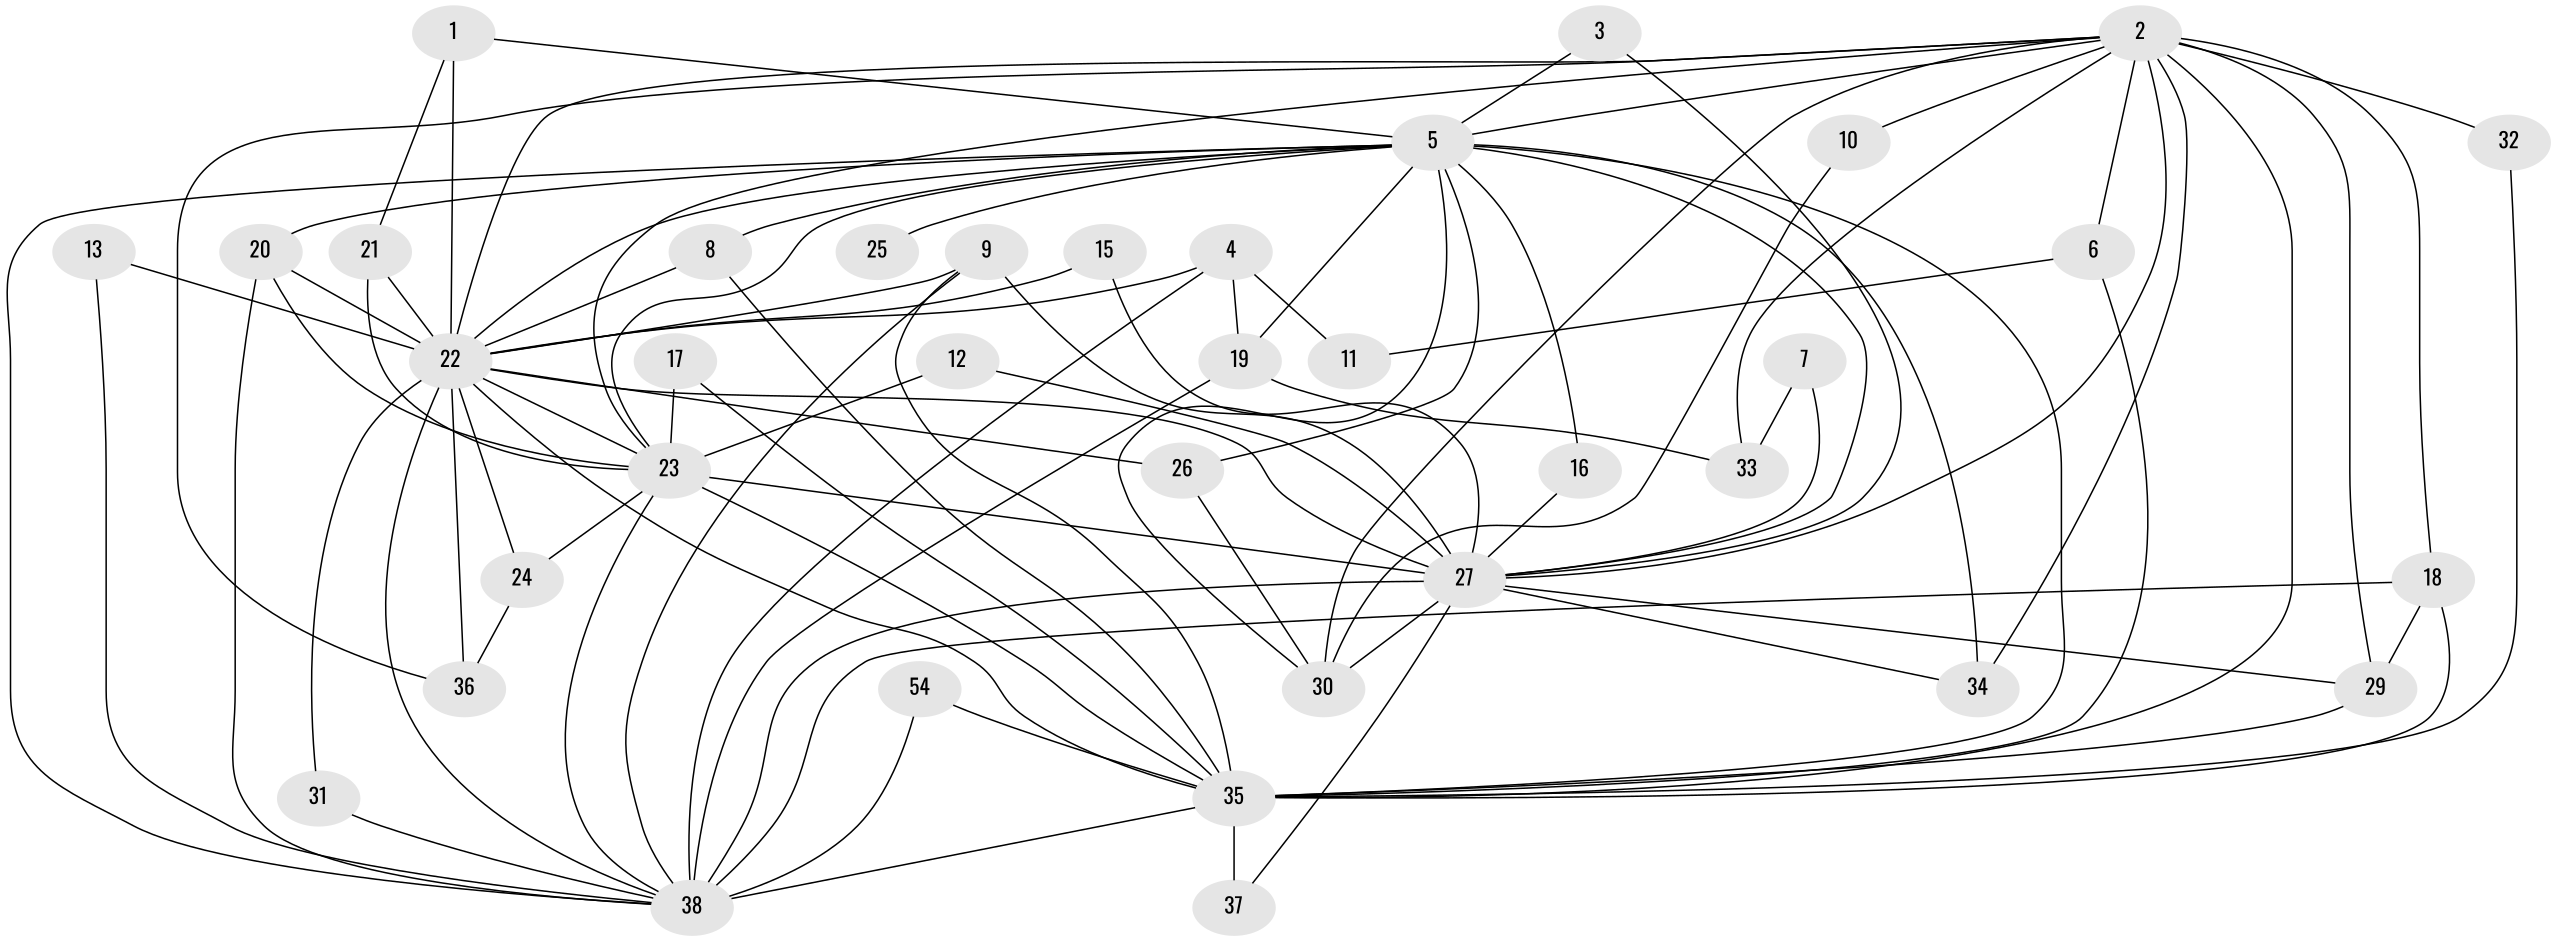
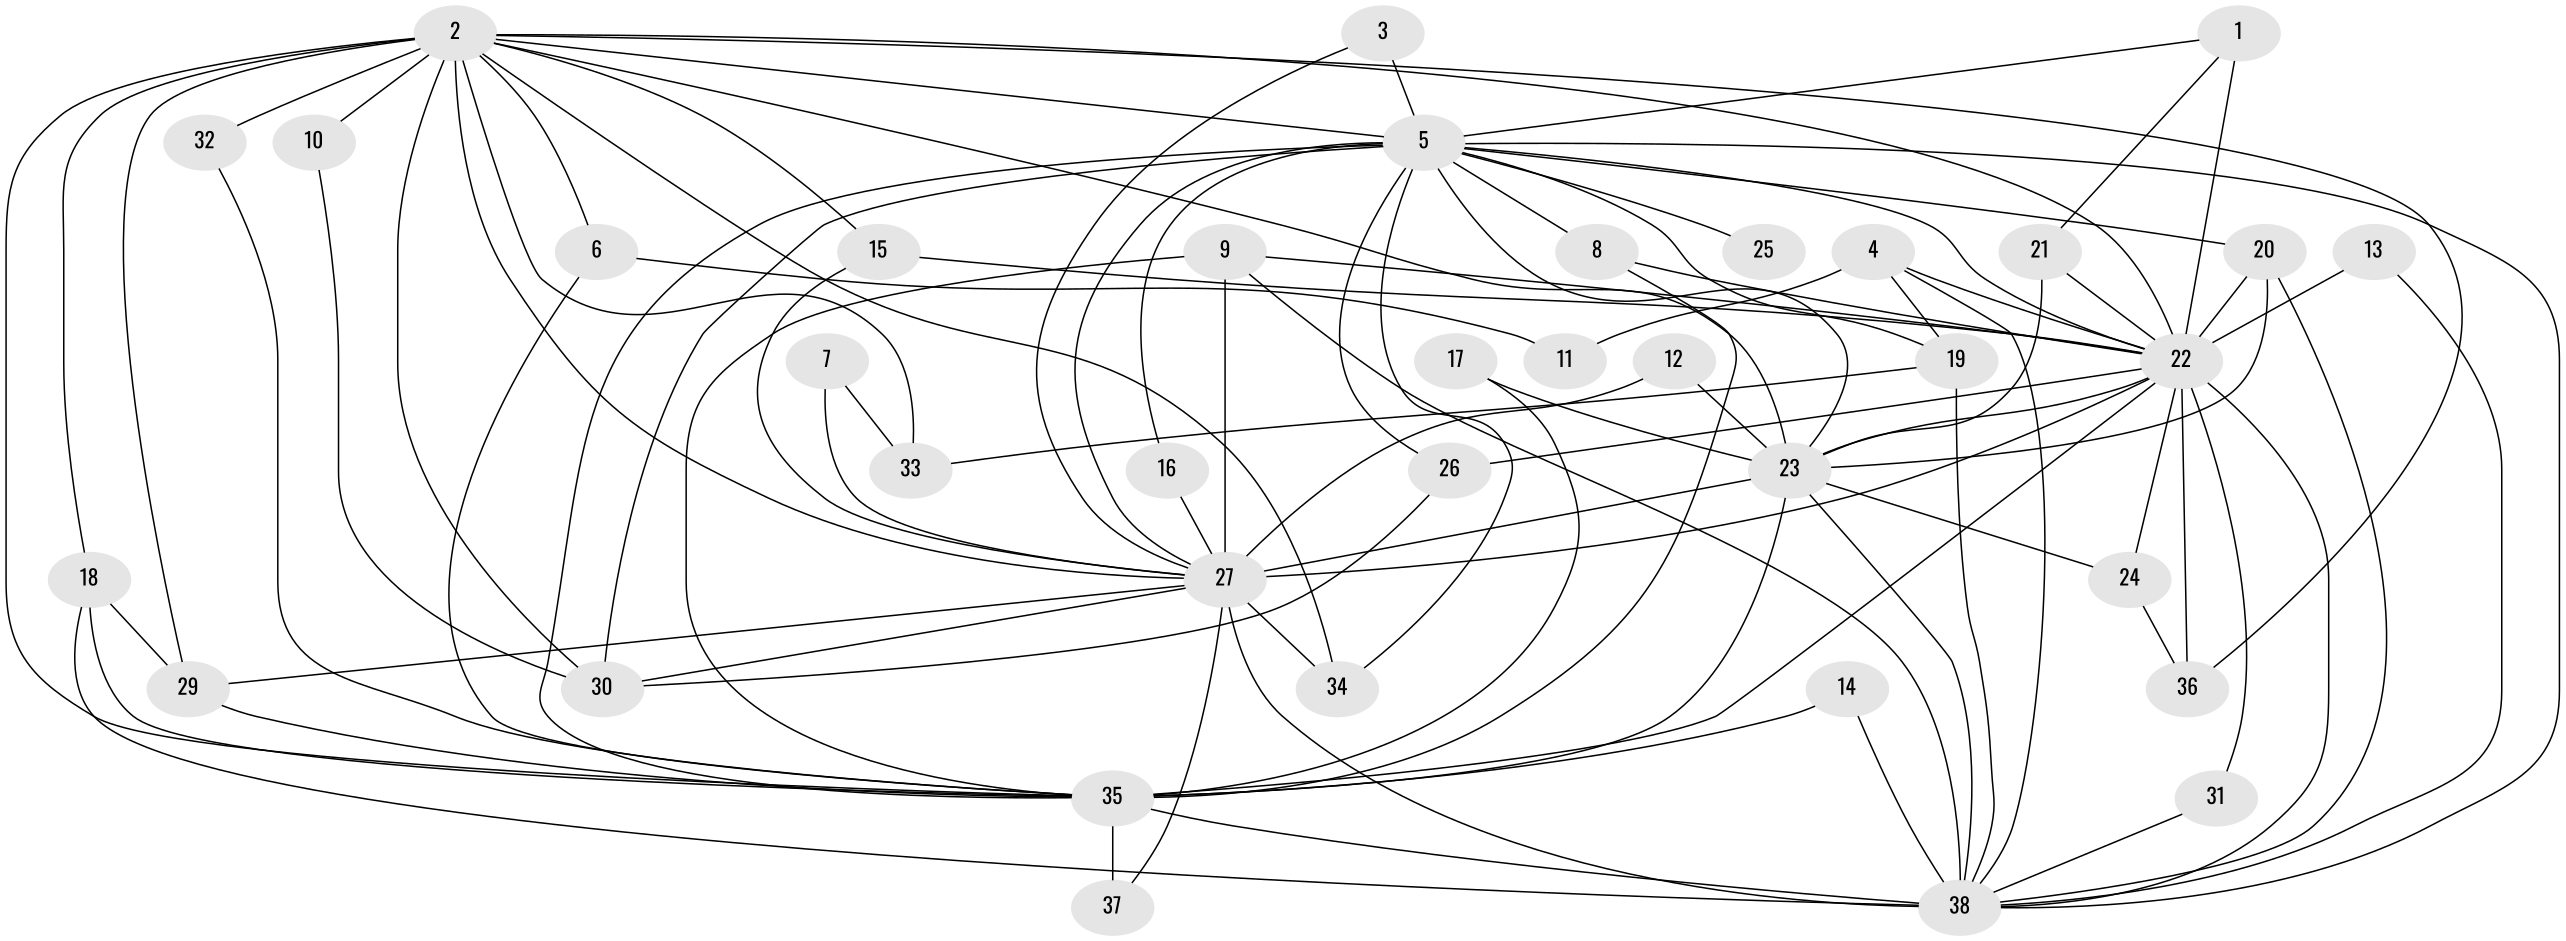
none -> (689, 109)
(920, 689) -> (1847, 689)
